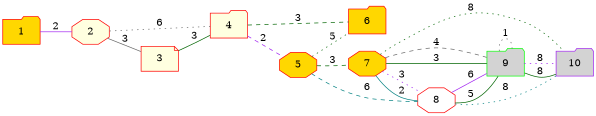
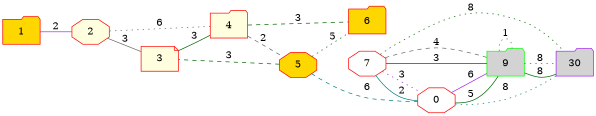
(266, 47) -> (266, 47)
(367, 64) -> (367, 64)
(575, 64) -> (575, 64)
(333, 66) -> (229, 62)
(436, 100) -> (436, 100)
